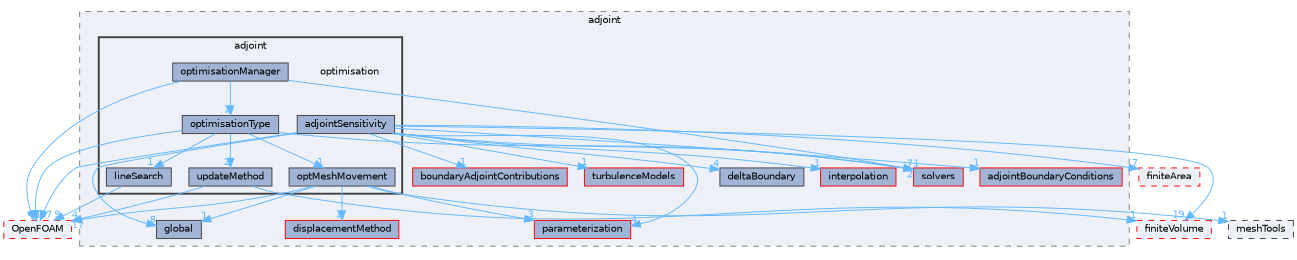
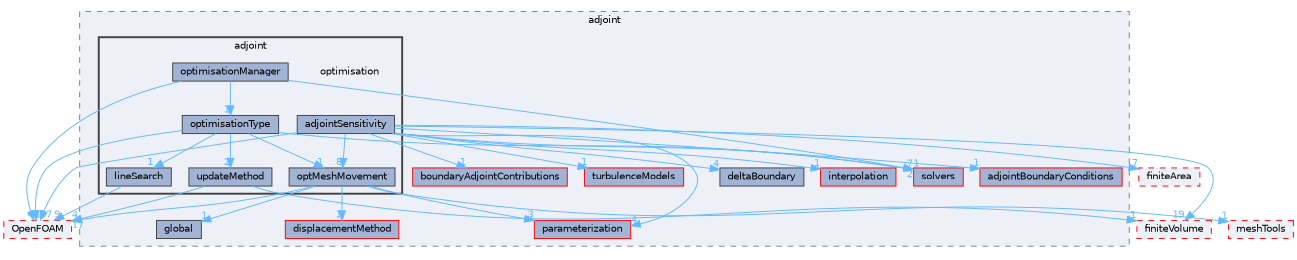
(93, 181) -> (344, 146)
(1261, 229) -> (1261, 229)
